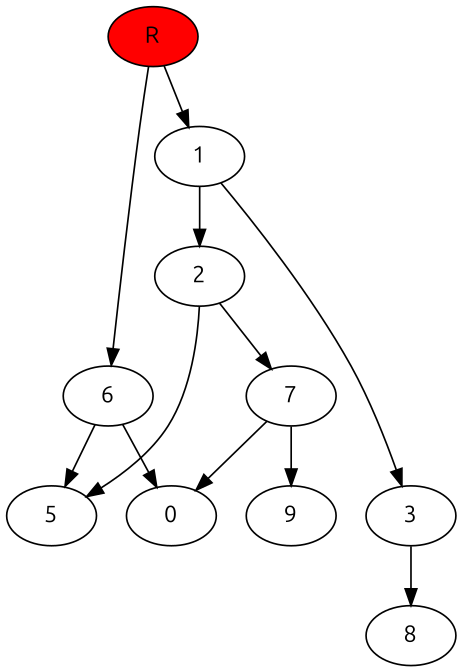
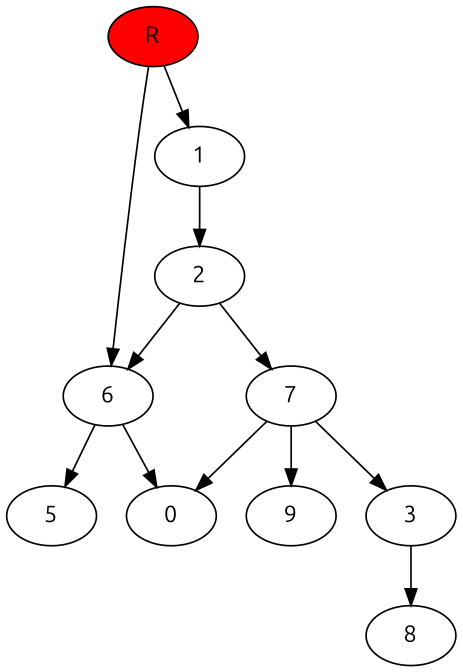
(322, 318) -> (345, 450)
(176, 412) -> (159, 330)
